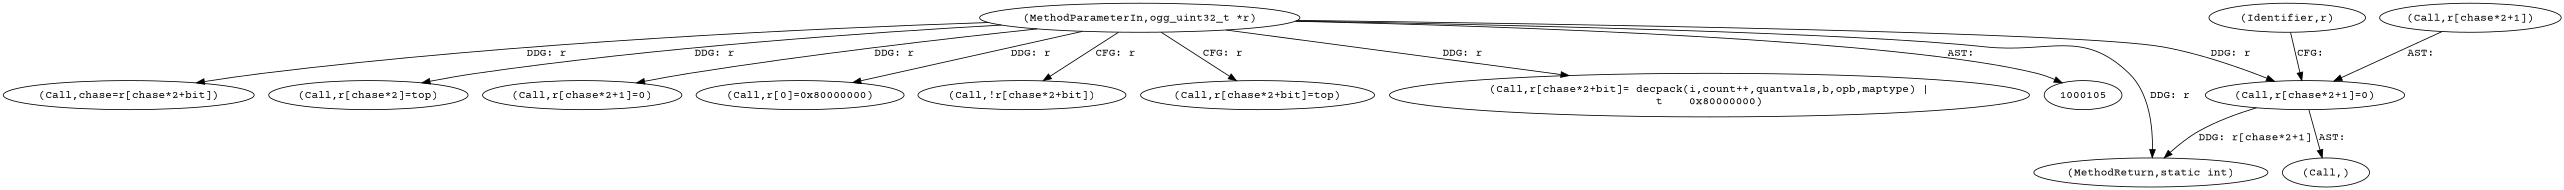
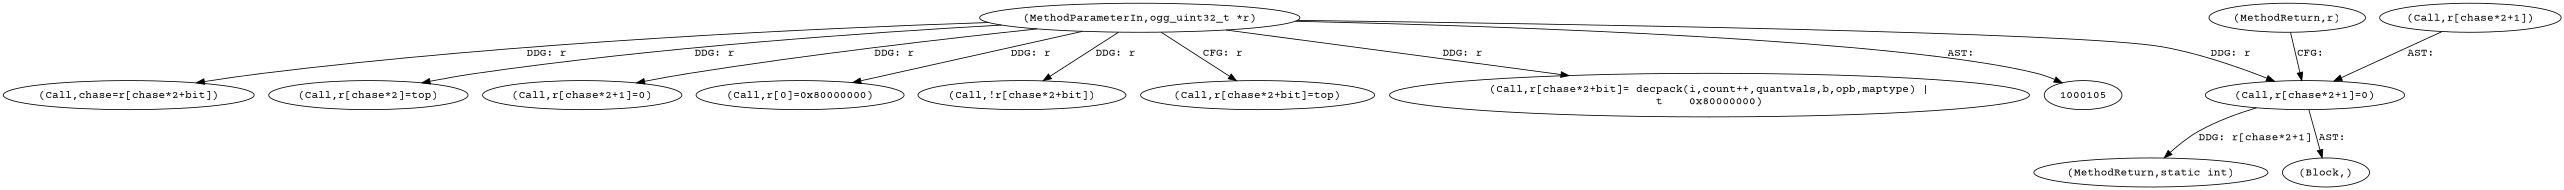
(2287, 18) -> (2287, 18)
(1780, 34) -> none
(1116, 53) -> (1116, 53)
(2326, 172) -> (2326, 172)
